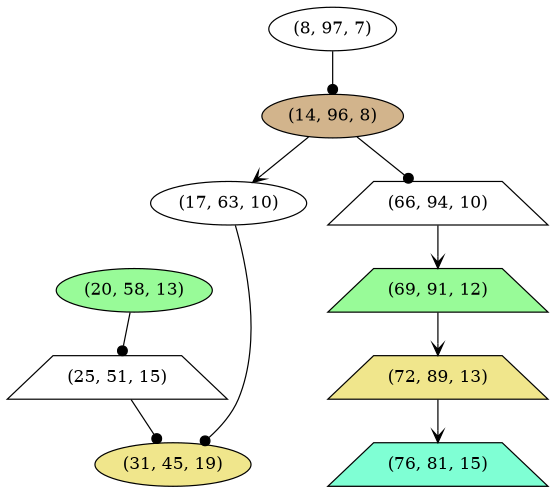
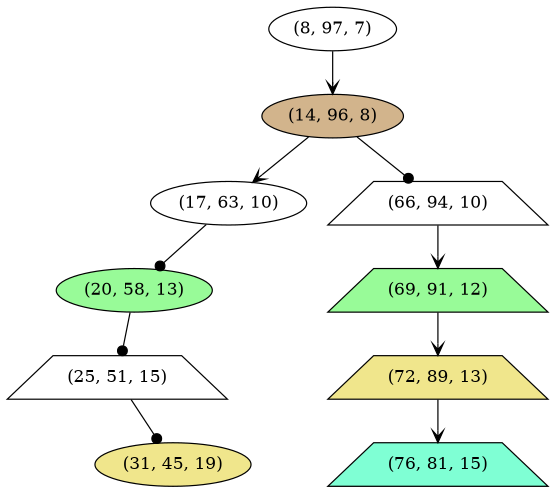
(333, 68) -> (333, 68)
(251, 337) -> (185, 244)
